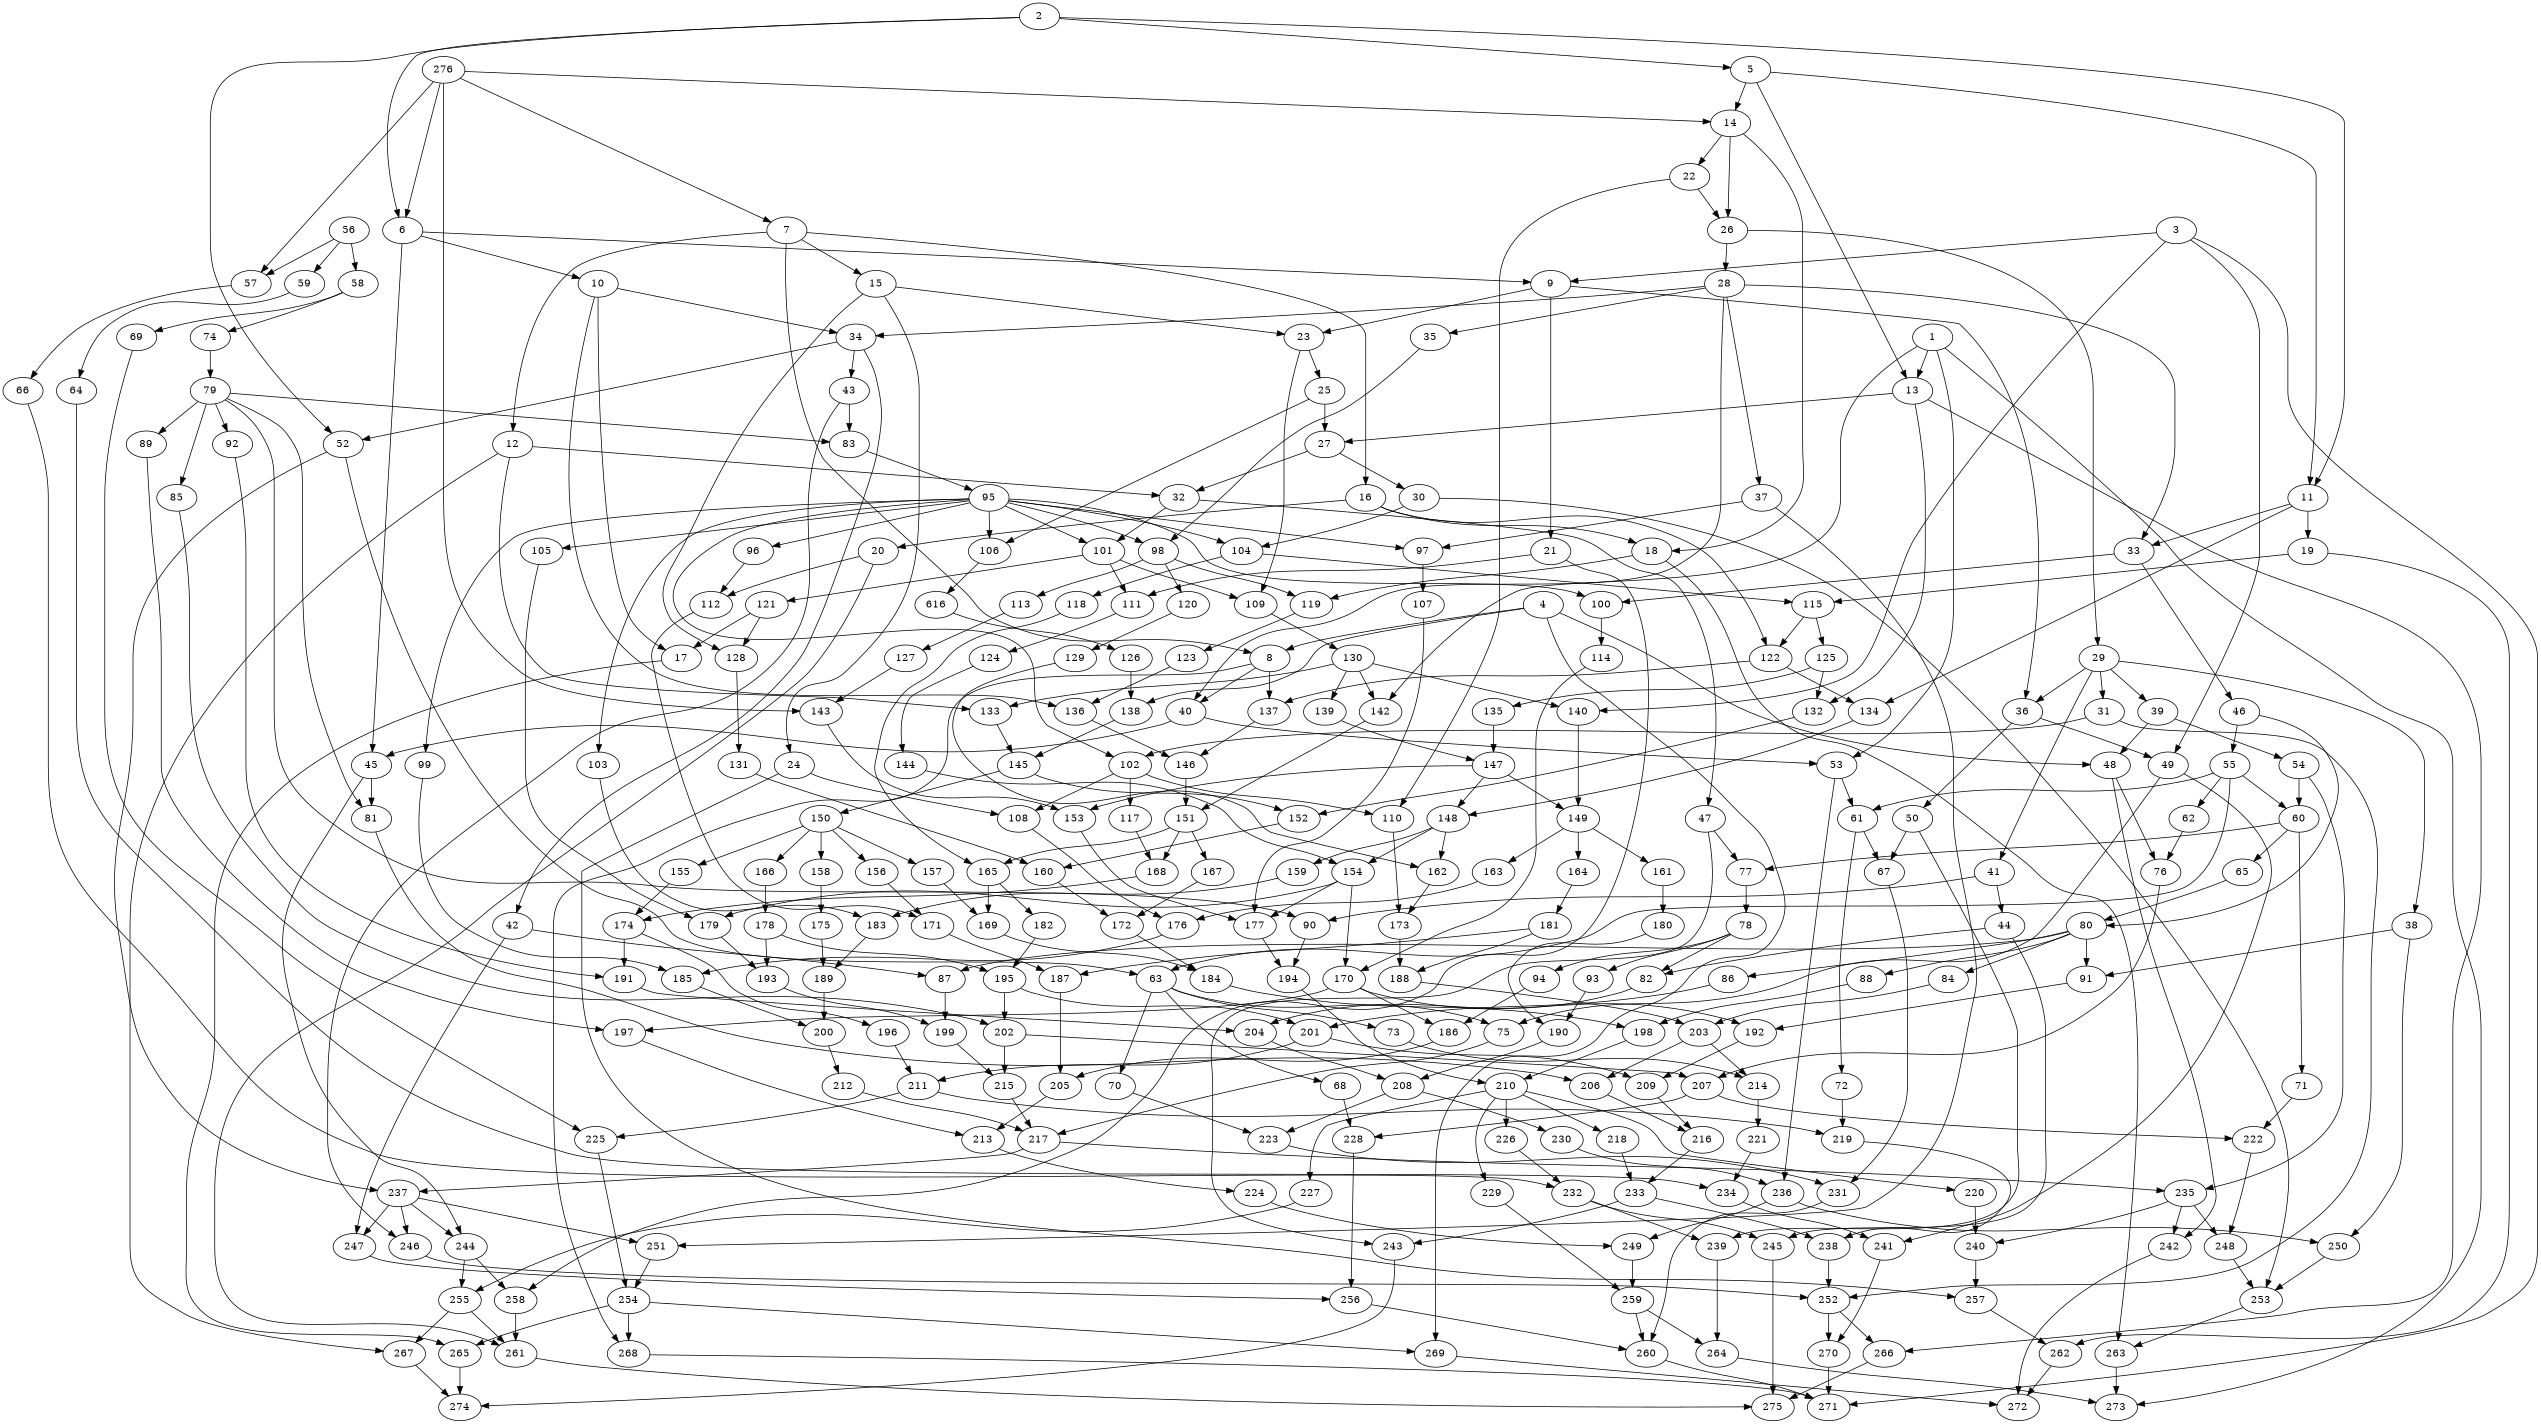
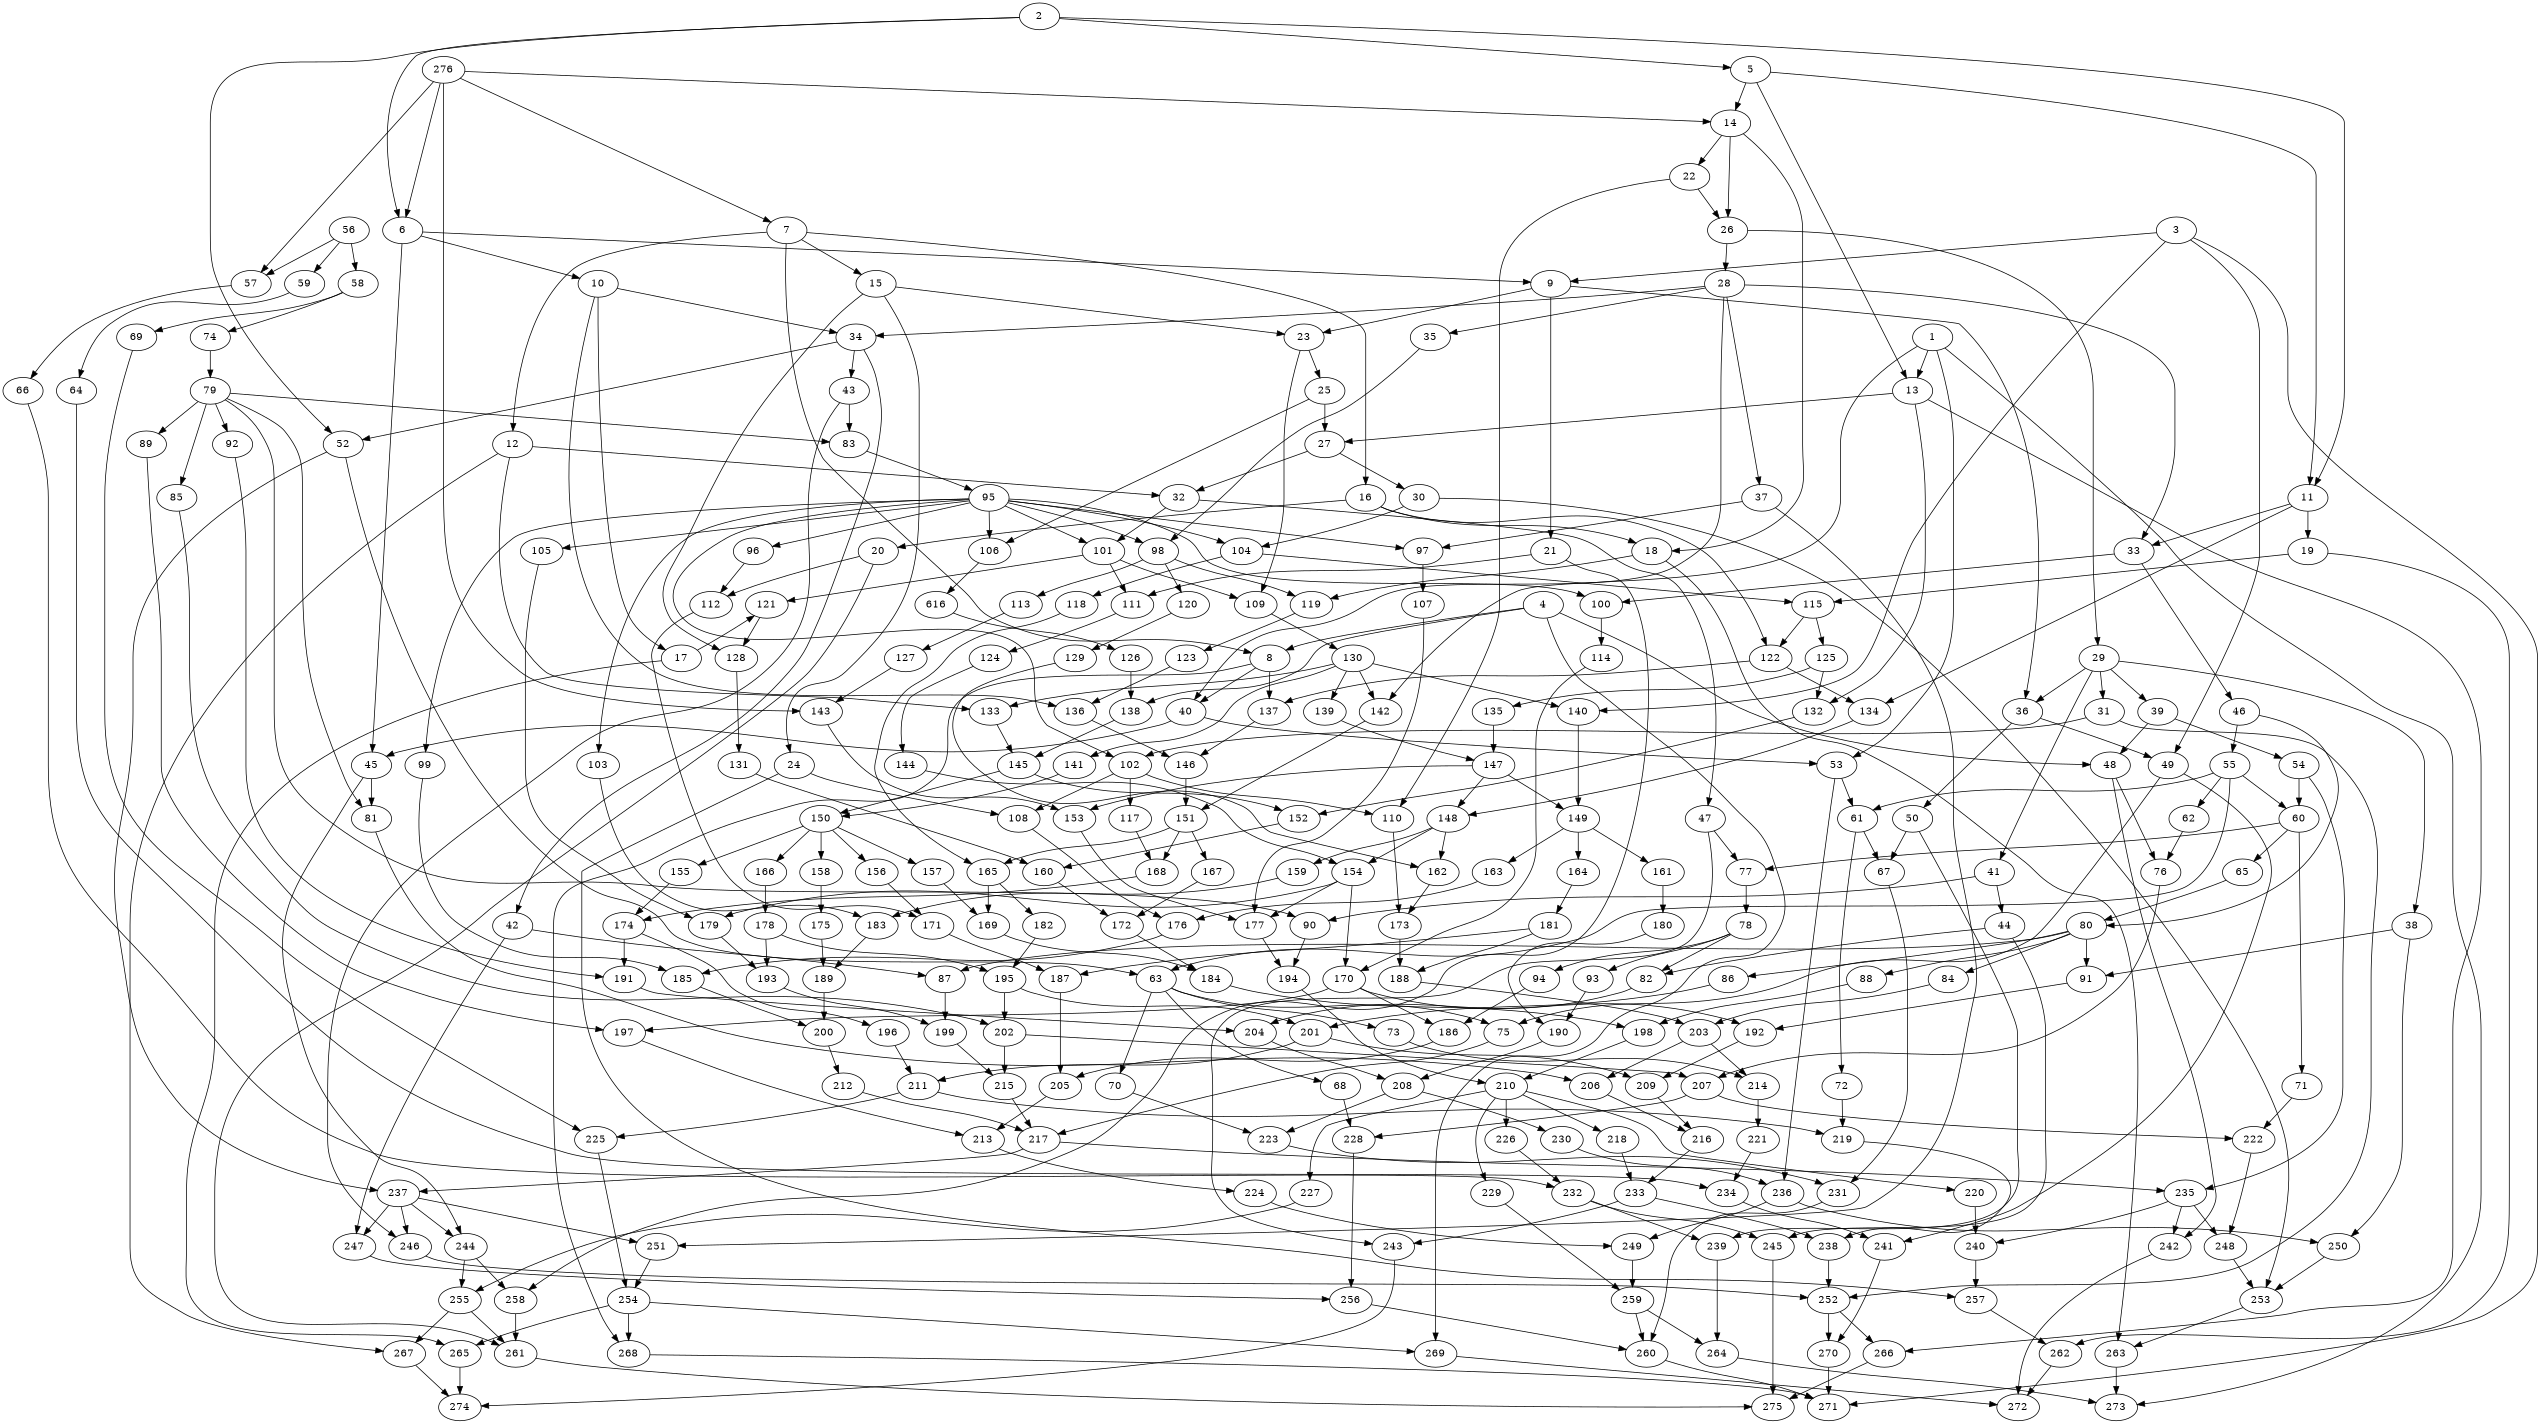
(725, 628) -> (717, 639)
none -> (1074, 765)
